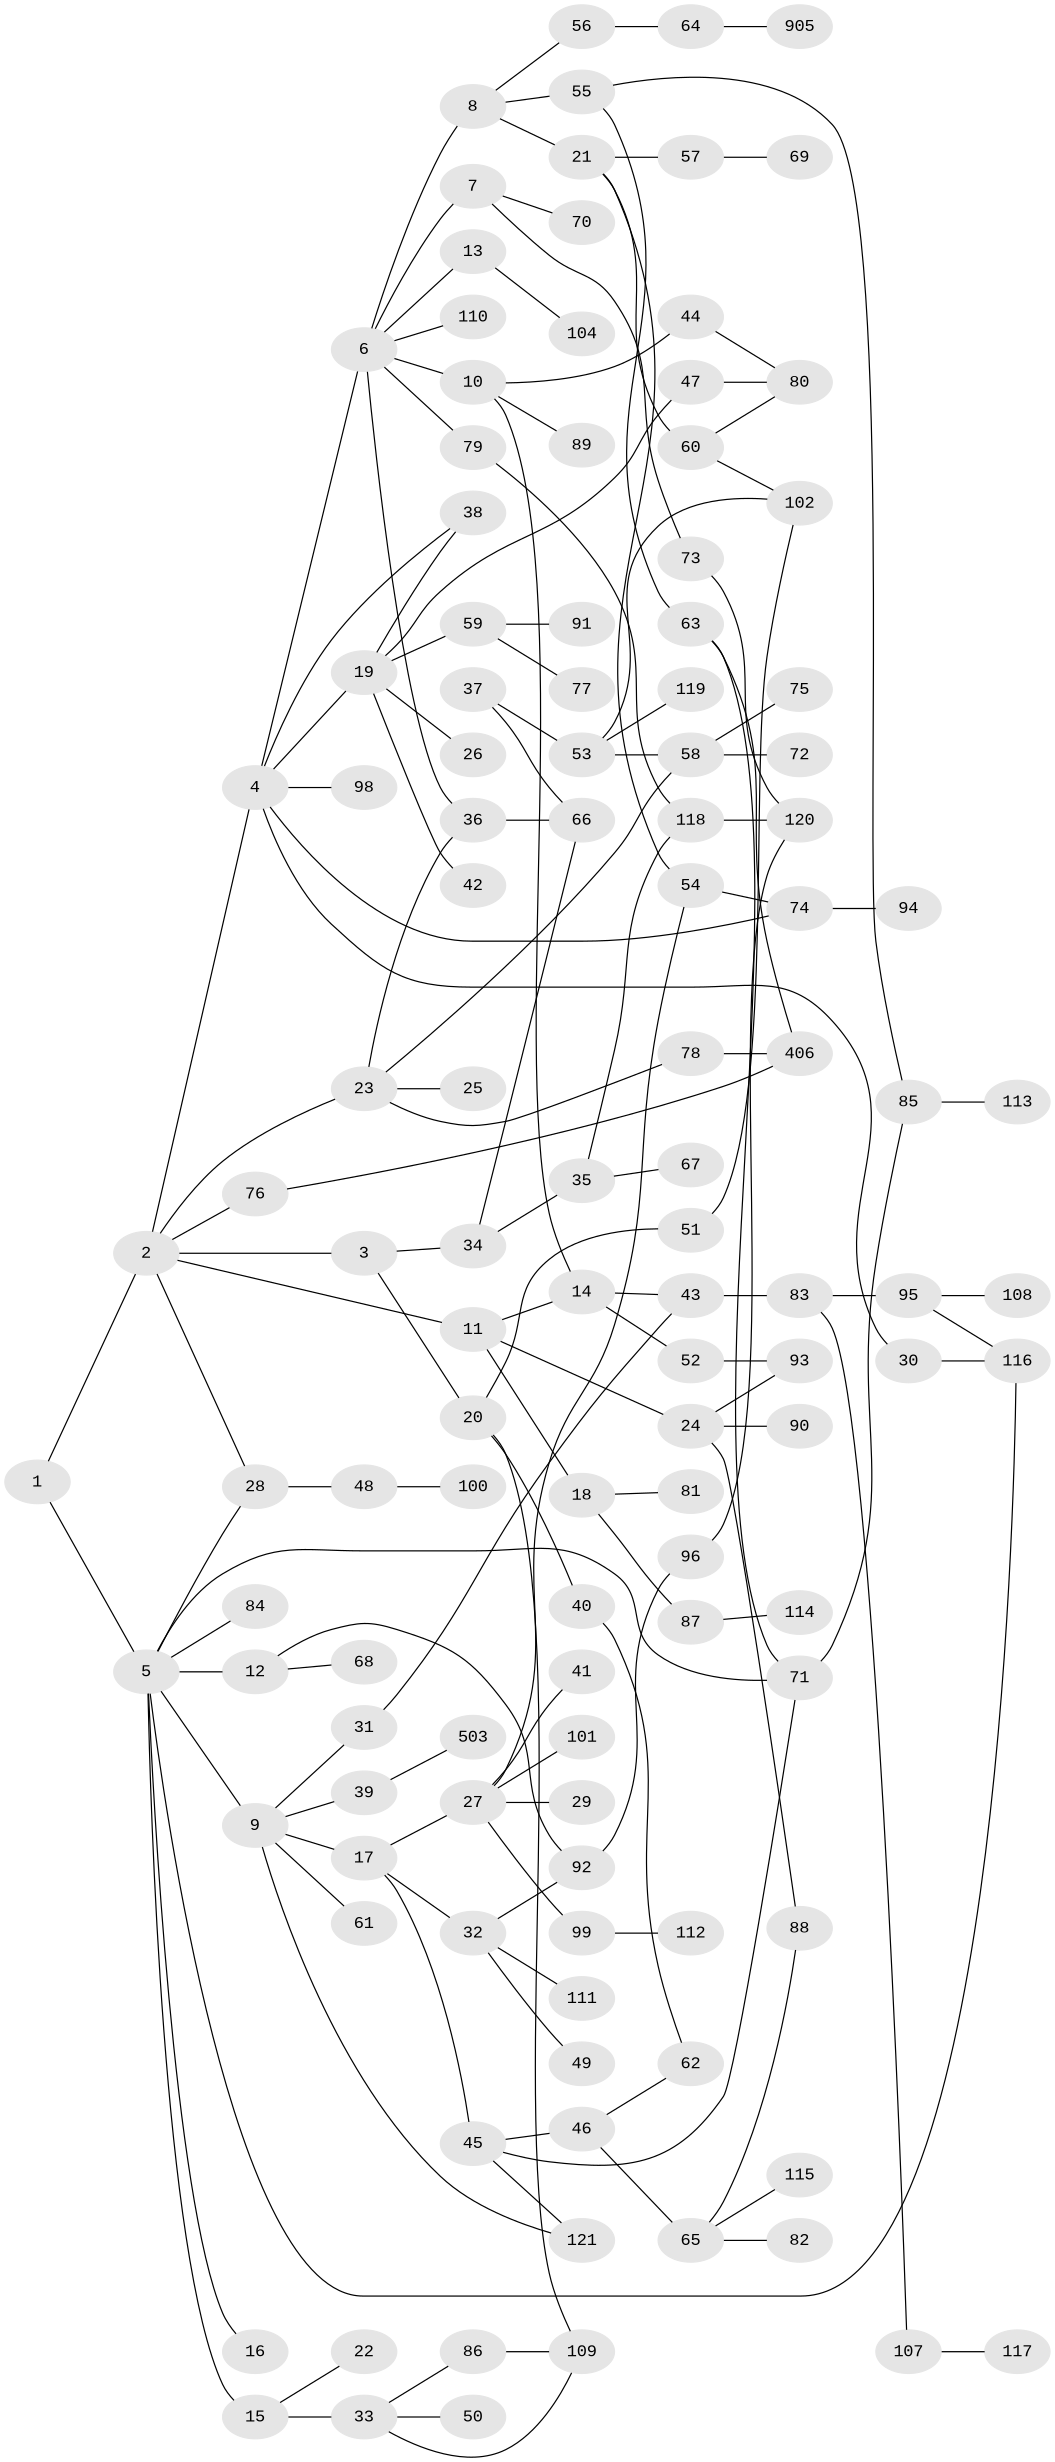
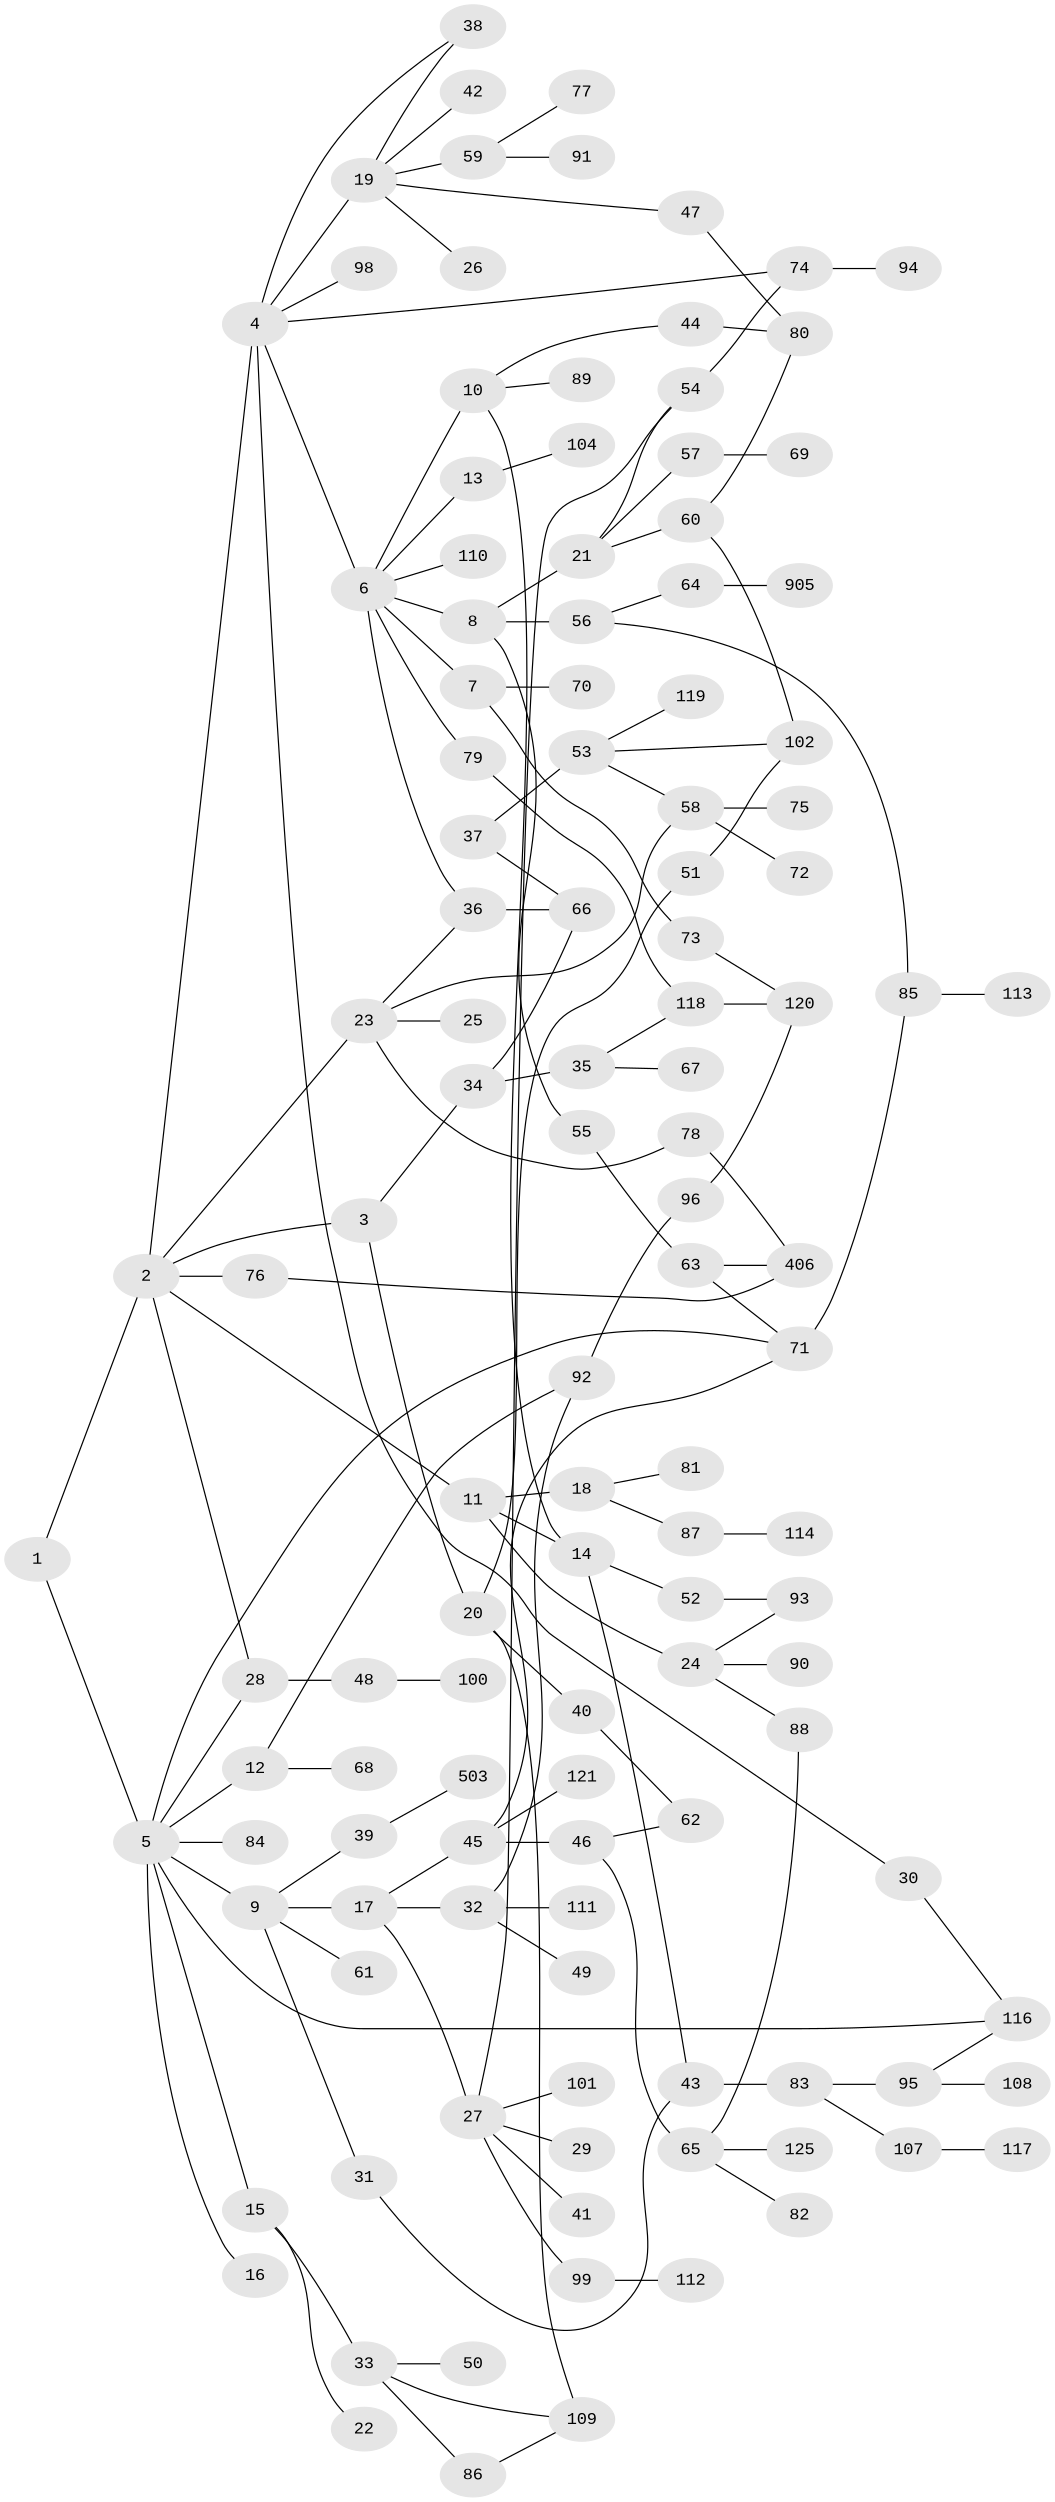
(872, 486) -> (844, 726)
(362, 2077) -> none
(800, 2175) -> (800, 2150)
